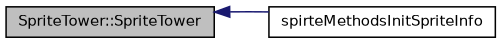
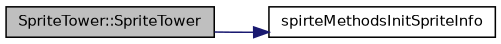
(250, 12) -> (234, 32)
